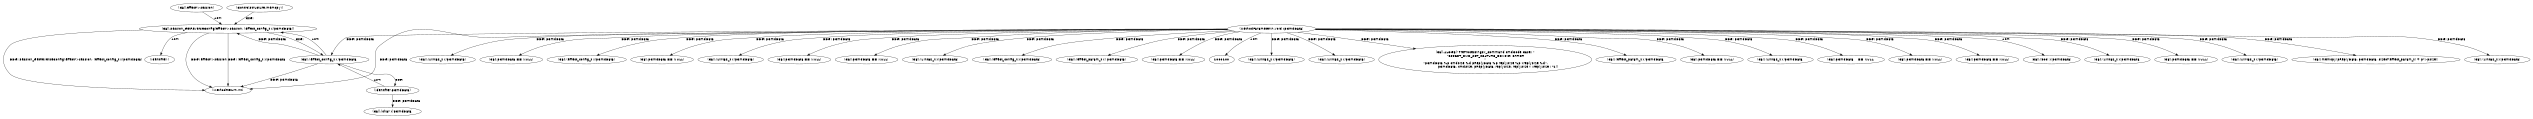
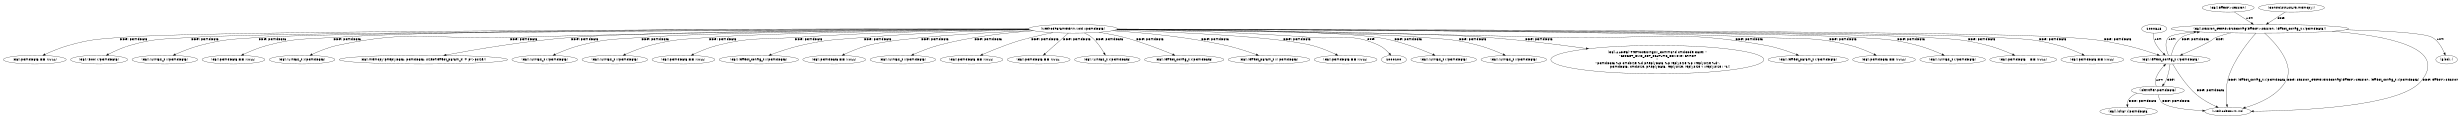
none -> (2154, 29)
(525, 37) -> (2177, 108)
(1255, 39) -> (1372, 39)
(2007, 39) -> (205, 39)
(160, 60) -> (2447, 60)
